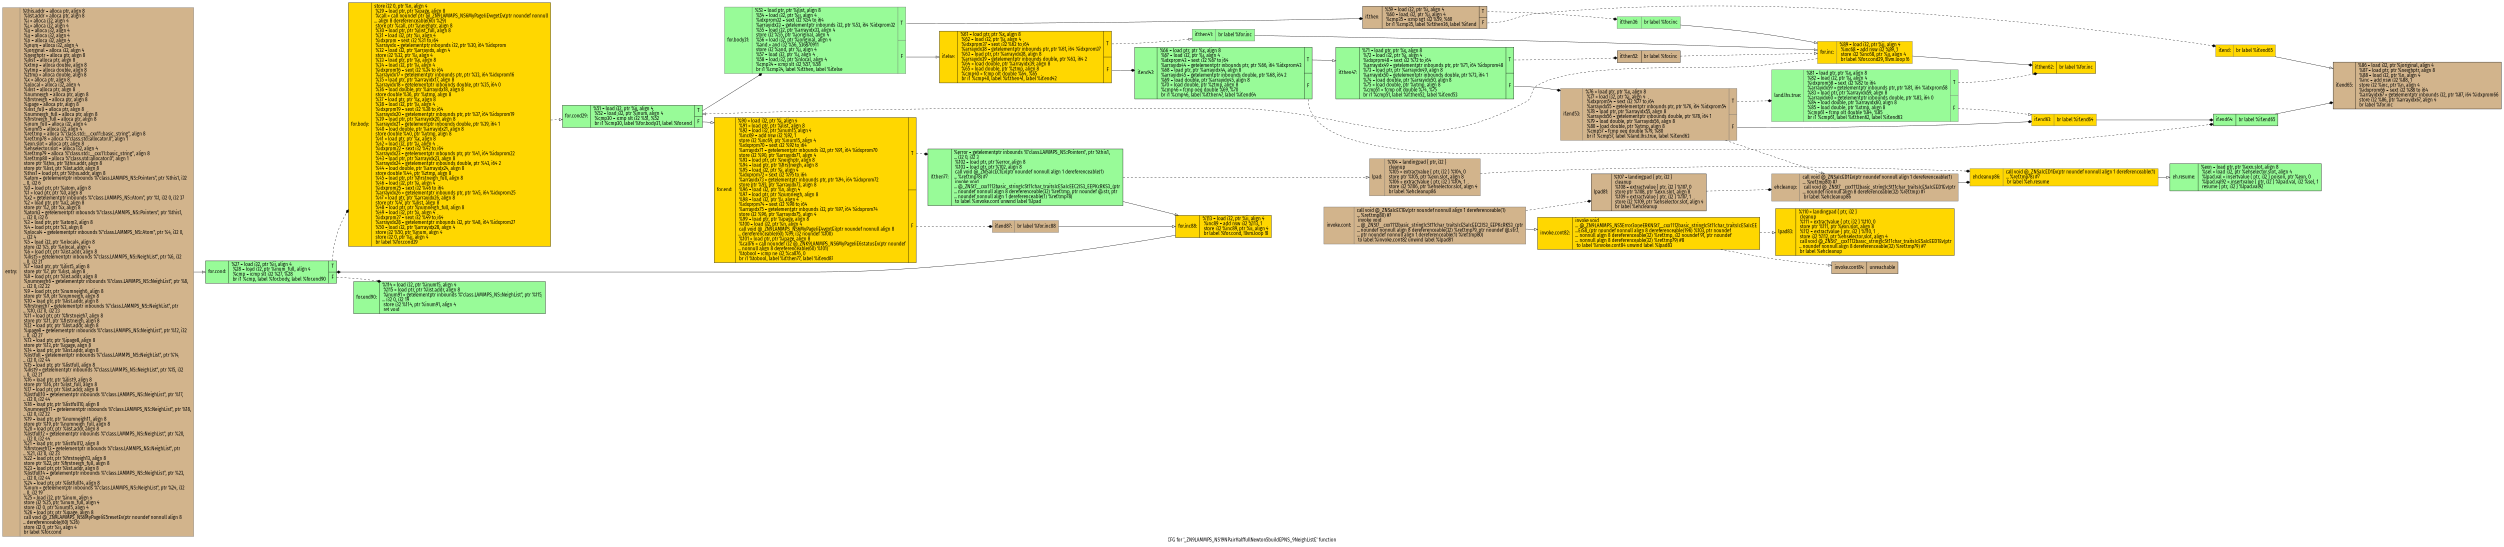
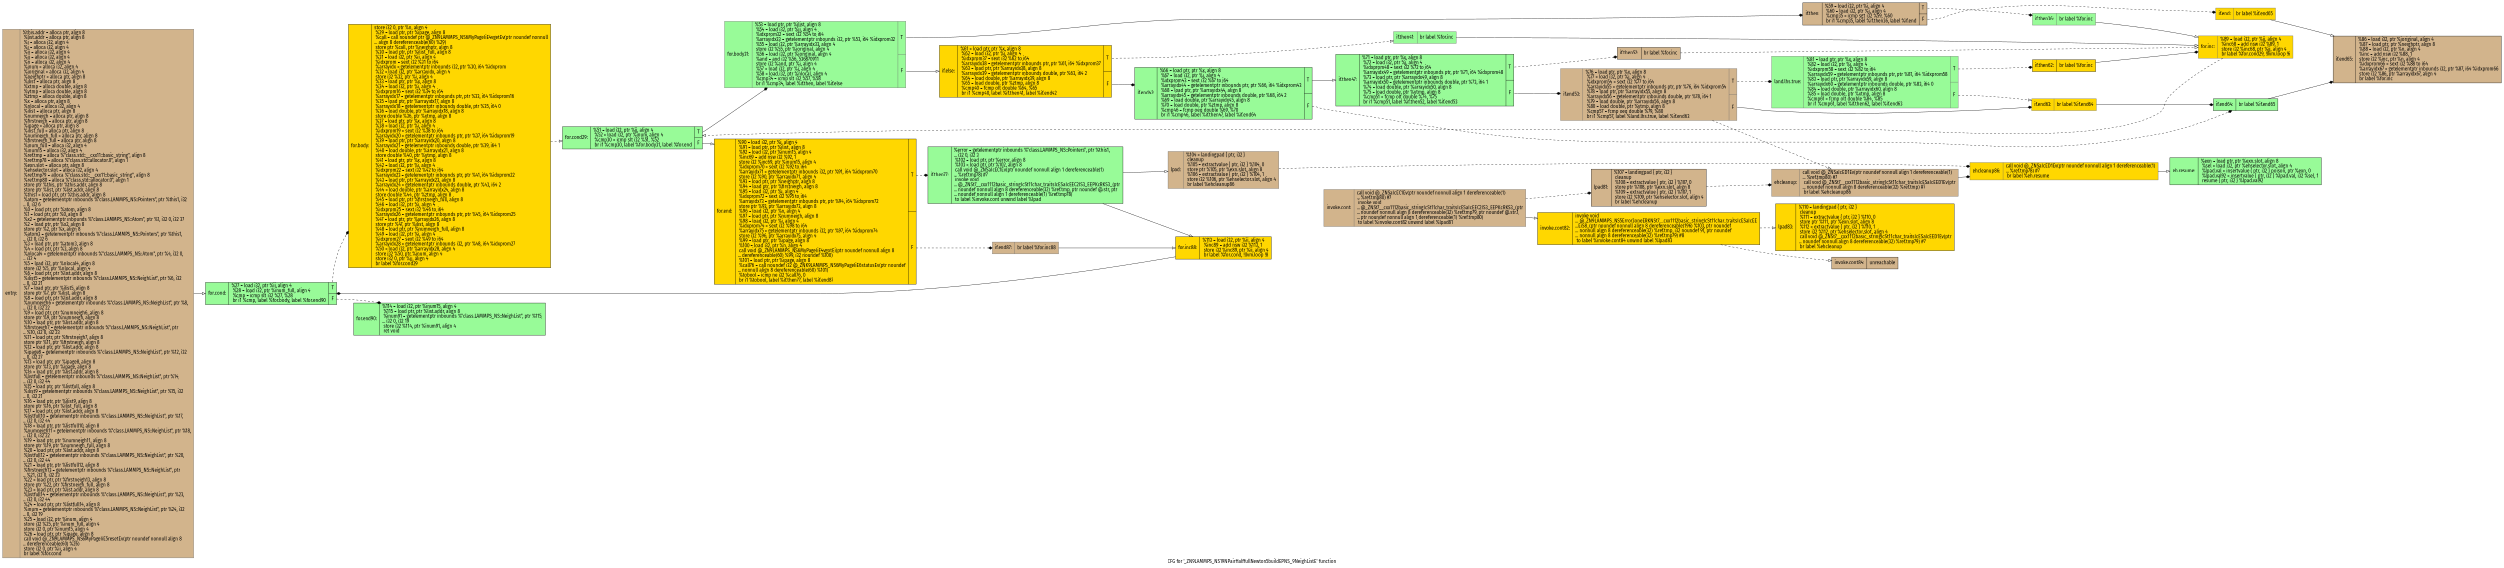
(1970, 60) -> (2145, 57)
(1245, 177) -> (1144, 172)
